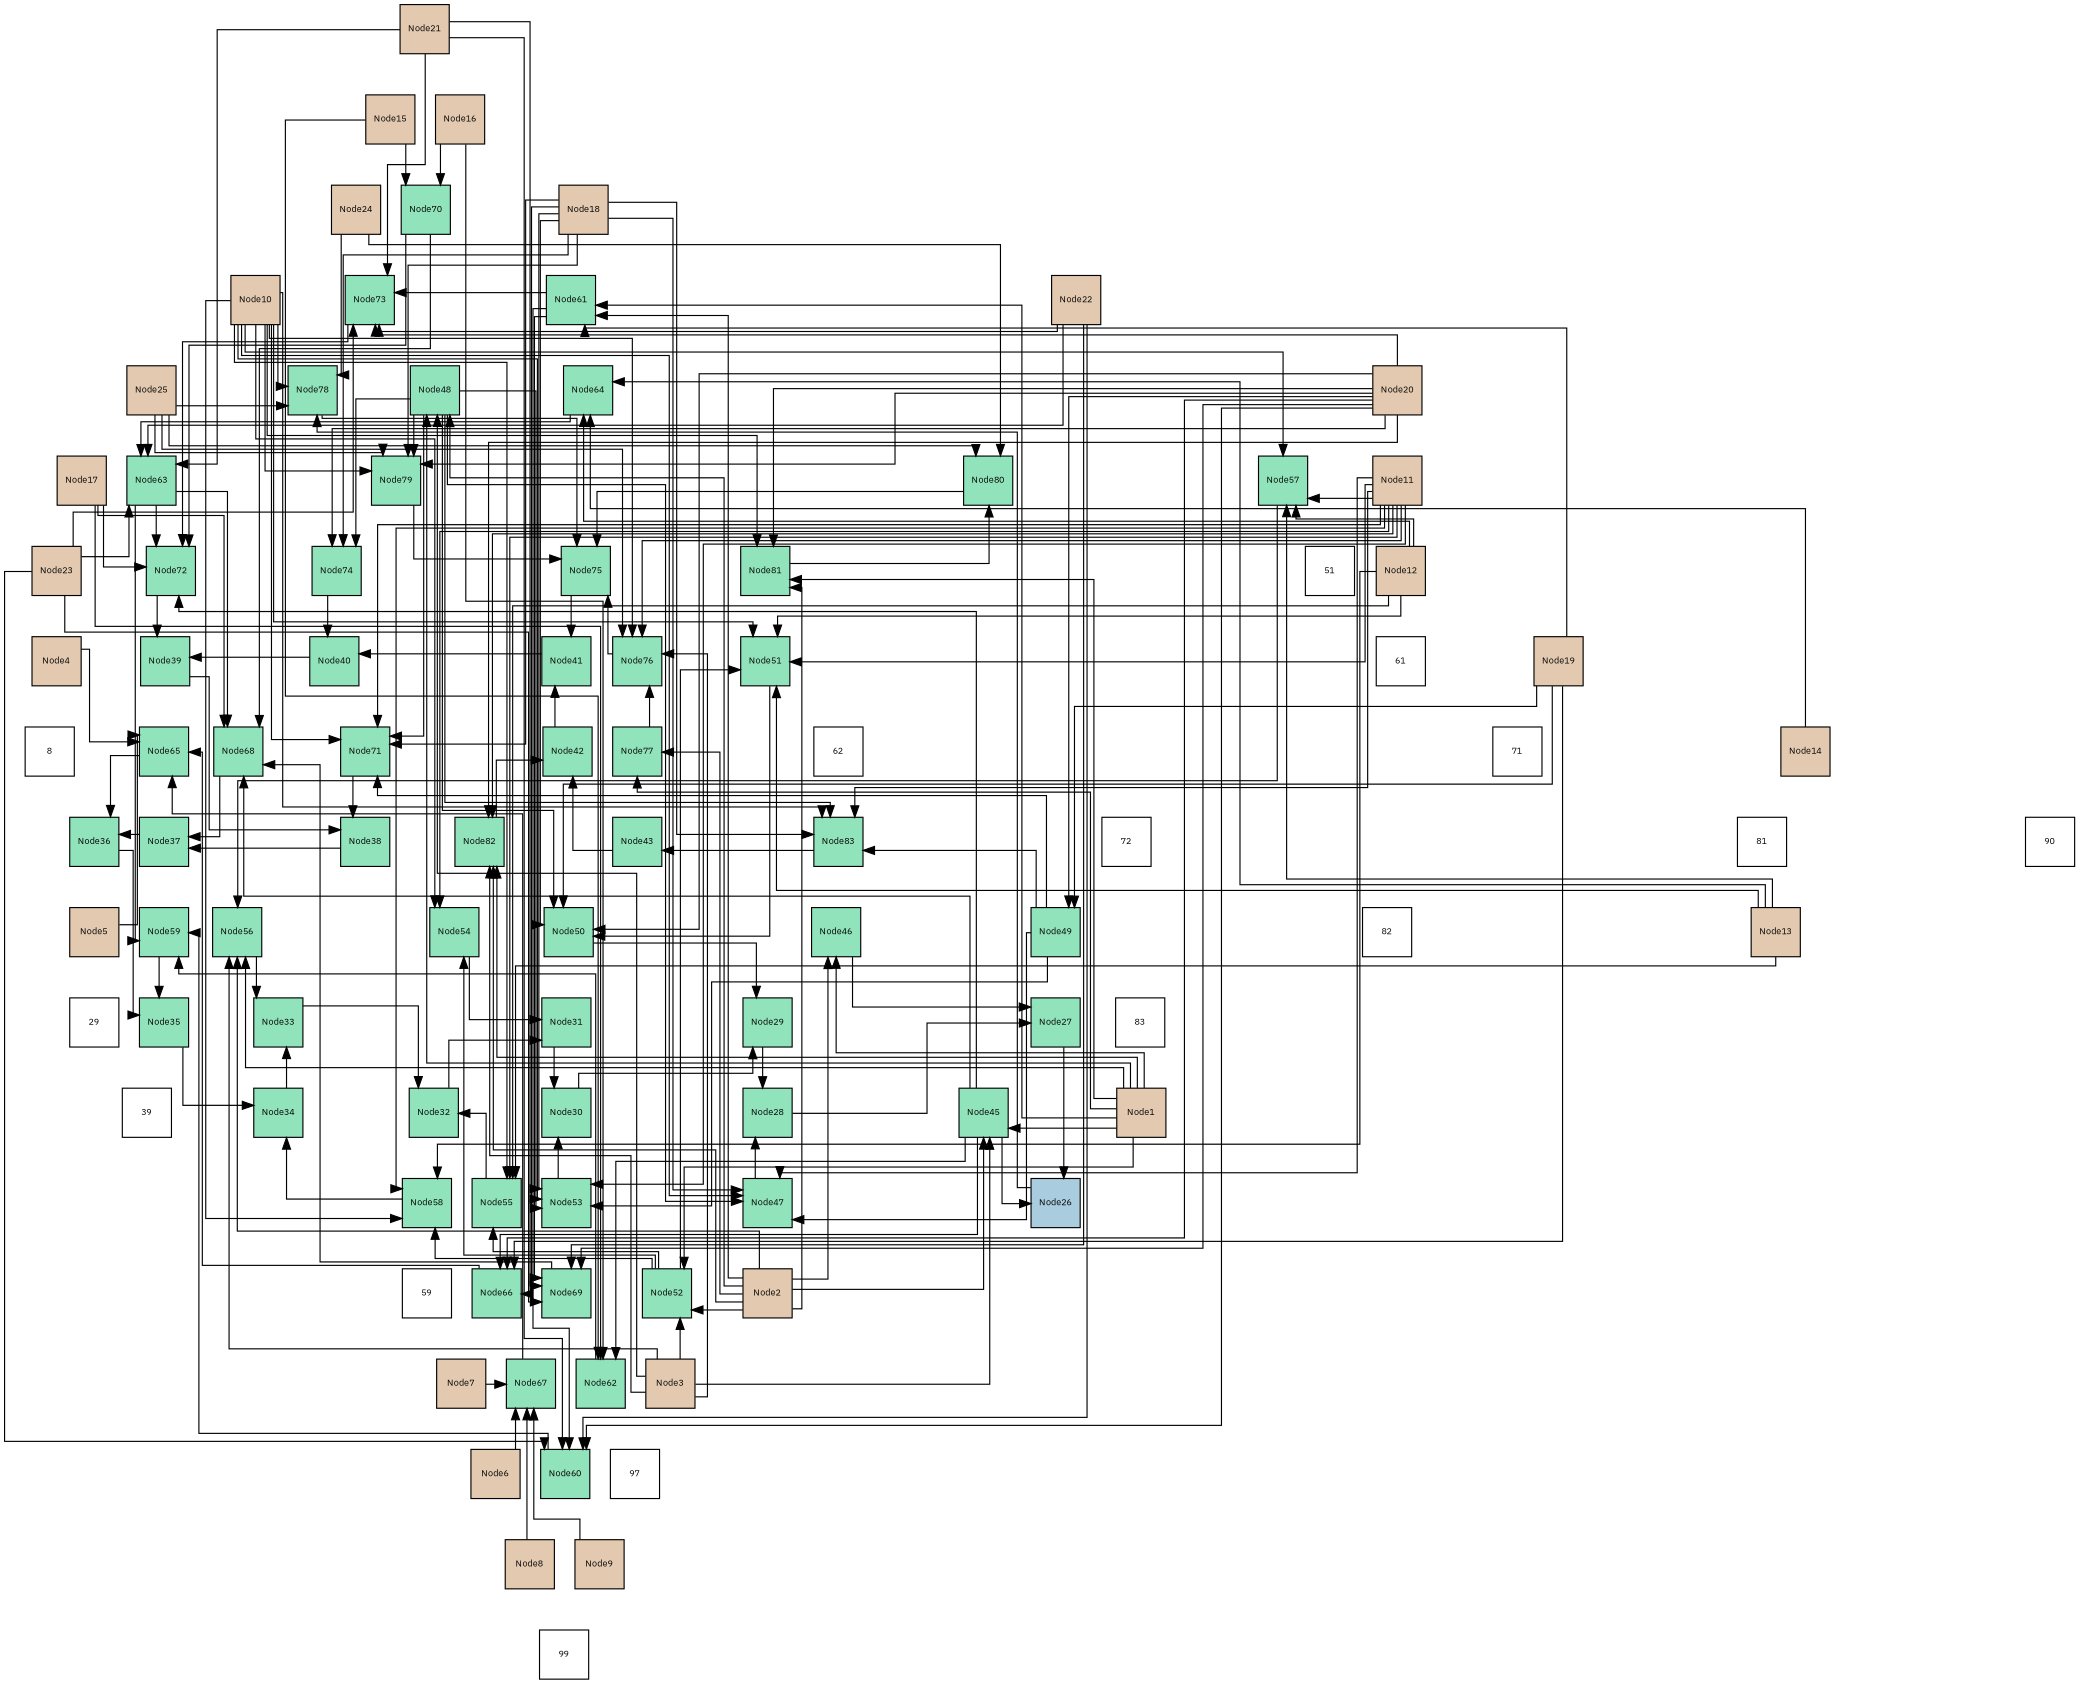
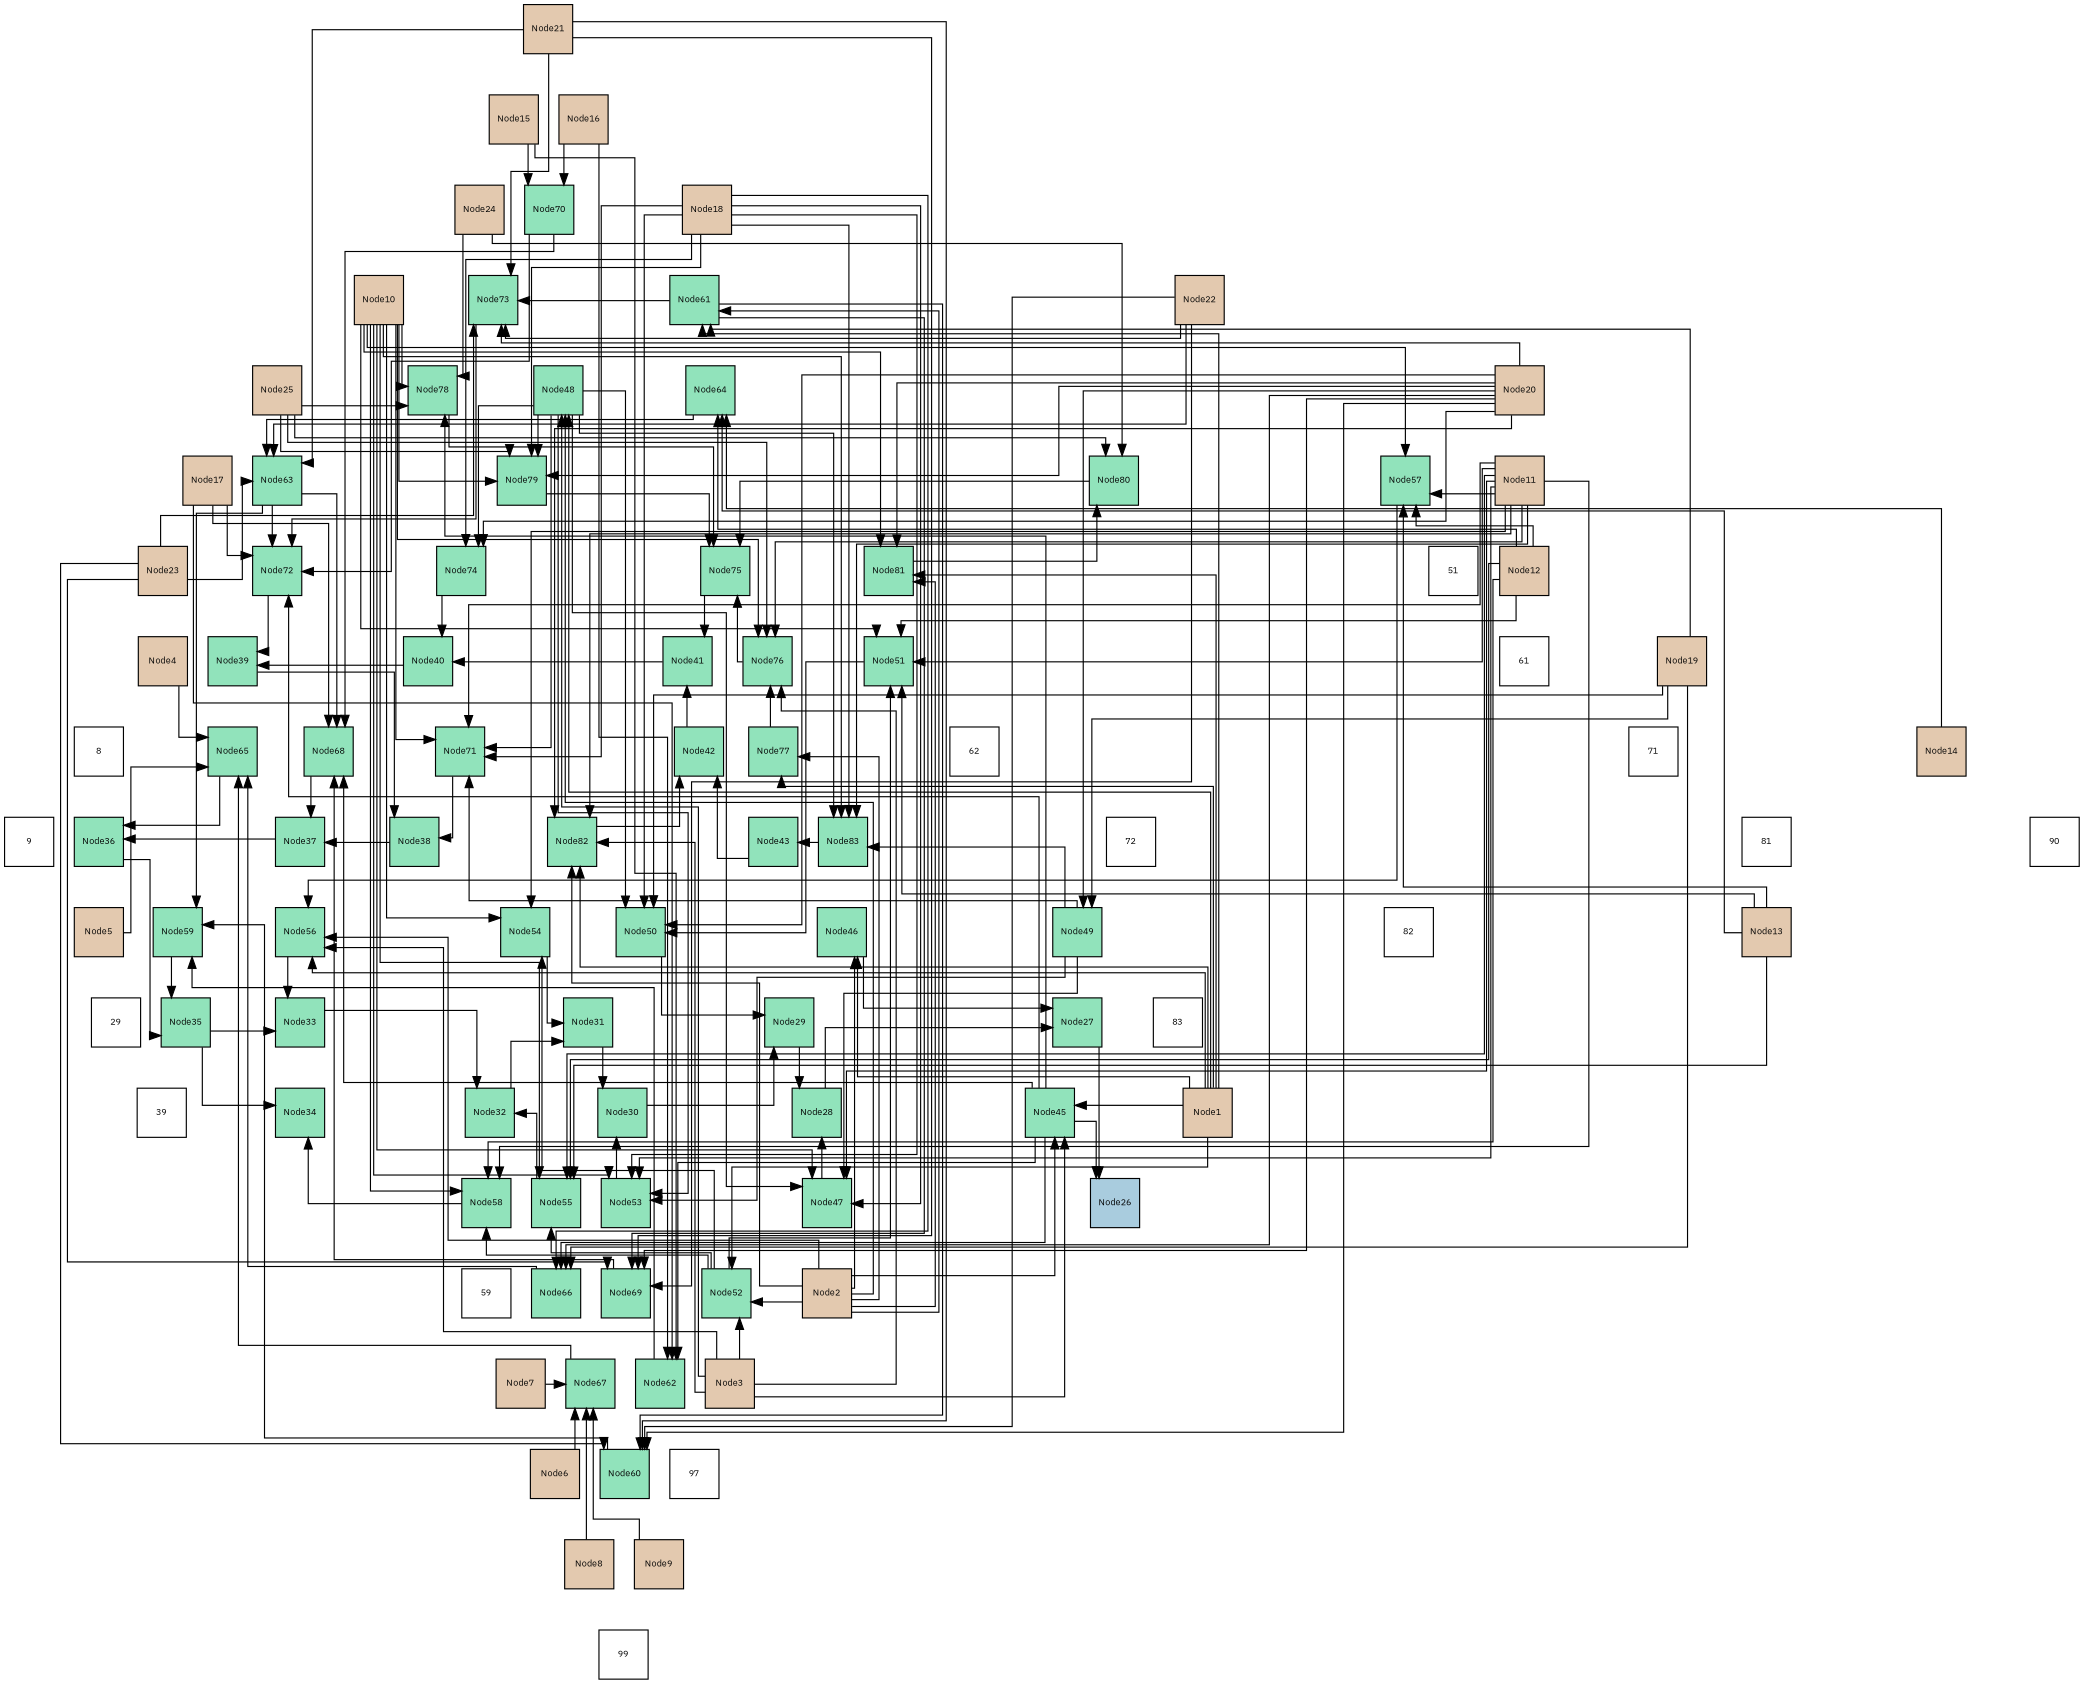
(1017, 464) -> (1046, 583)
none -> (29, 842)
(287, 1075) -> (231, 1031)
